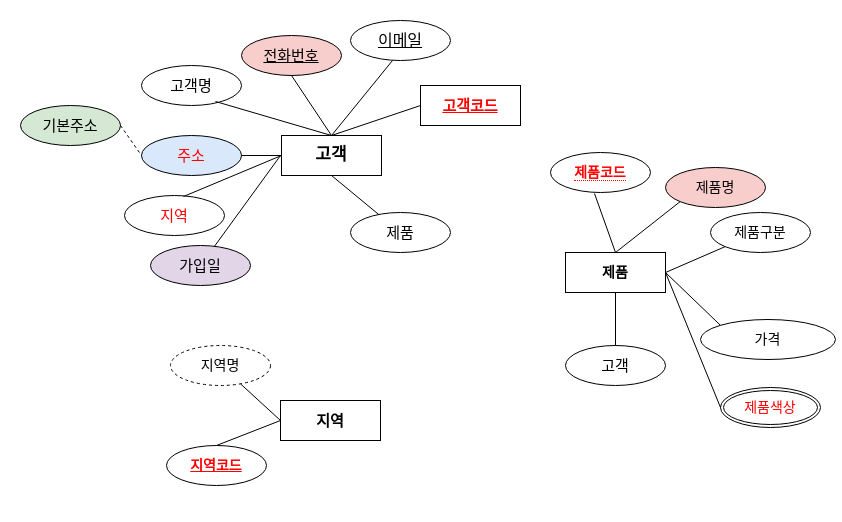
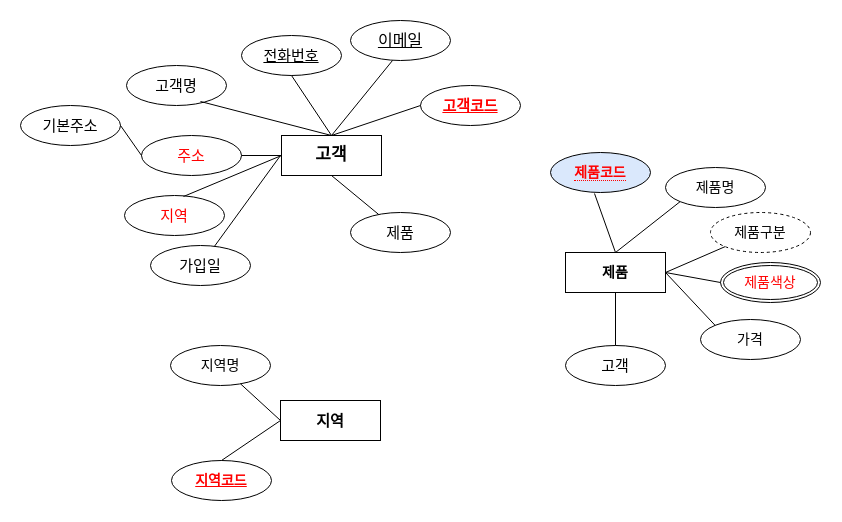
(292, 56) -> (292, 56)
(192, 86) -> (177, 86)
(471, 106) -> (471, 106)
(71, 126) -> (71, 126)
(131, 141) -> (131, 141)
(192, 156) -> (192, 156)
(601, 173) -> (601, 173)
(716, 188) -> (716, 188)
(761, 233) -> (761, 233)
(201, 266) -> (201, 266)
(768, 340) -> (751, 340)
(221, 366) -> (221, 366)
(771, 408) -> (771, 283)
(217, 466) -> (222, 481)
